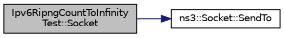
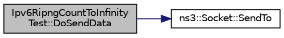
(70, 19) -> (70, 19)
